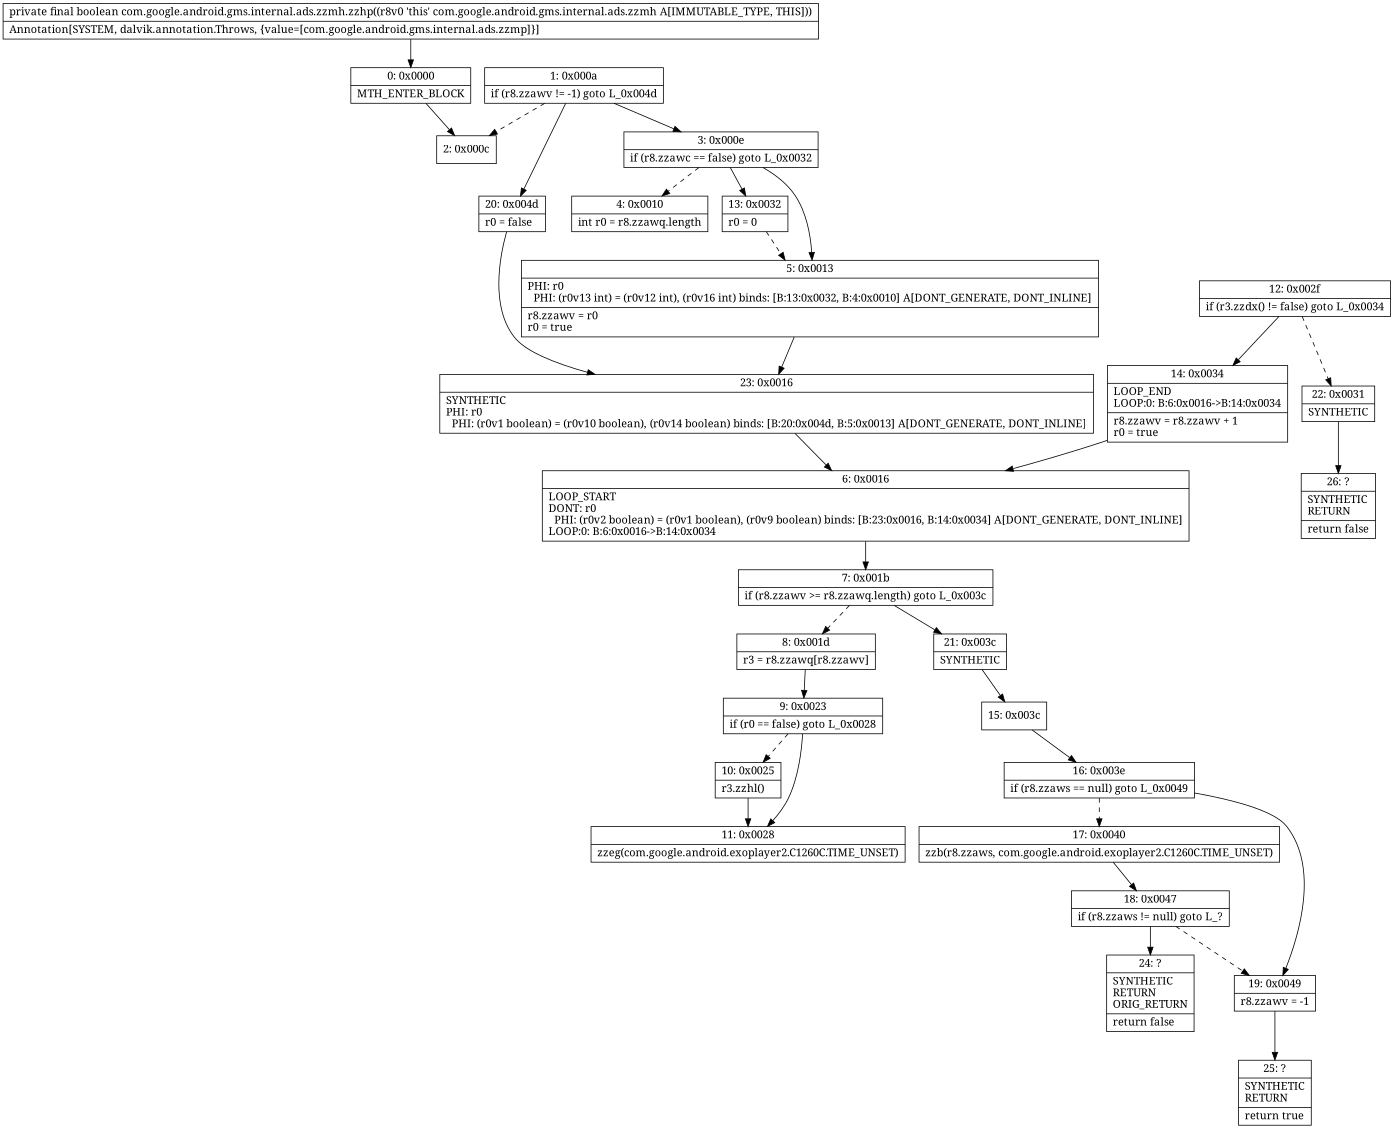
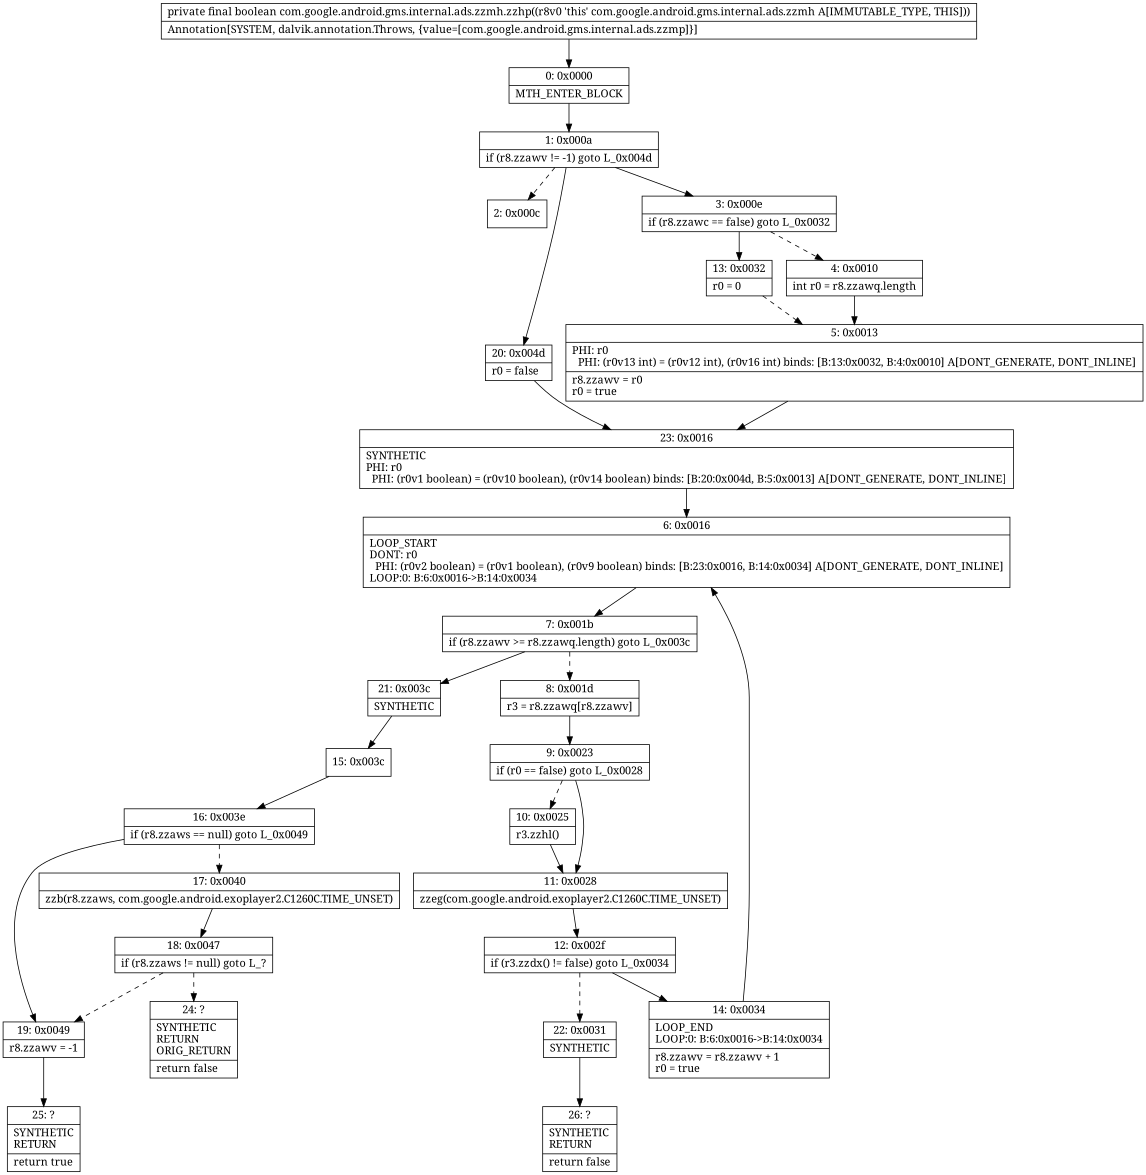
(438, 117) -> (569, 114)
(799, 203) -> (854, 306)
none -> (575, 919)
(1150, 937) -> (194, 983)
